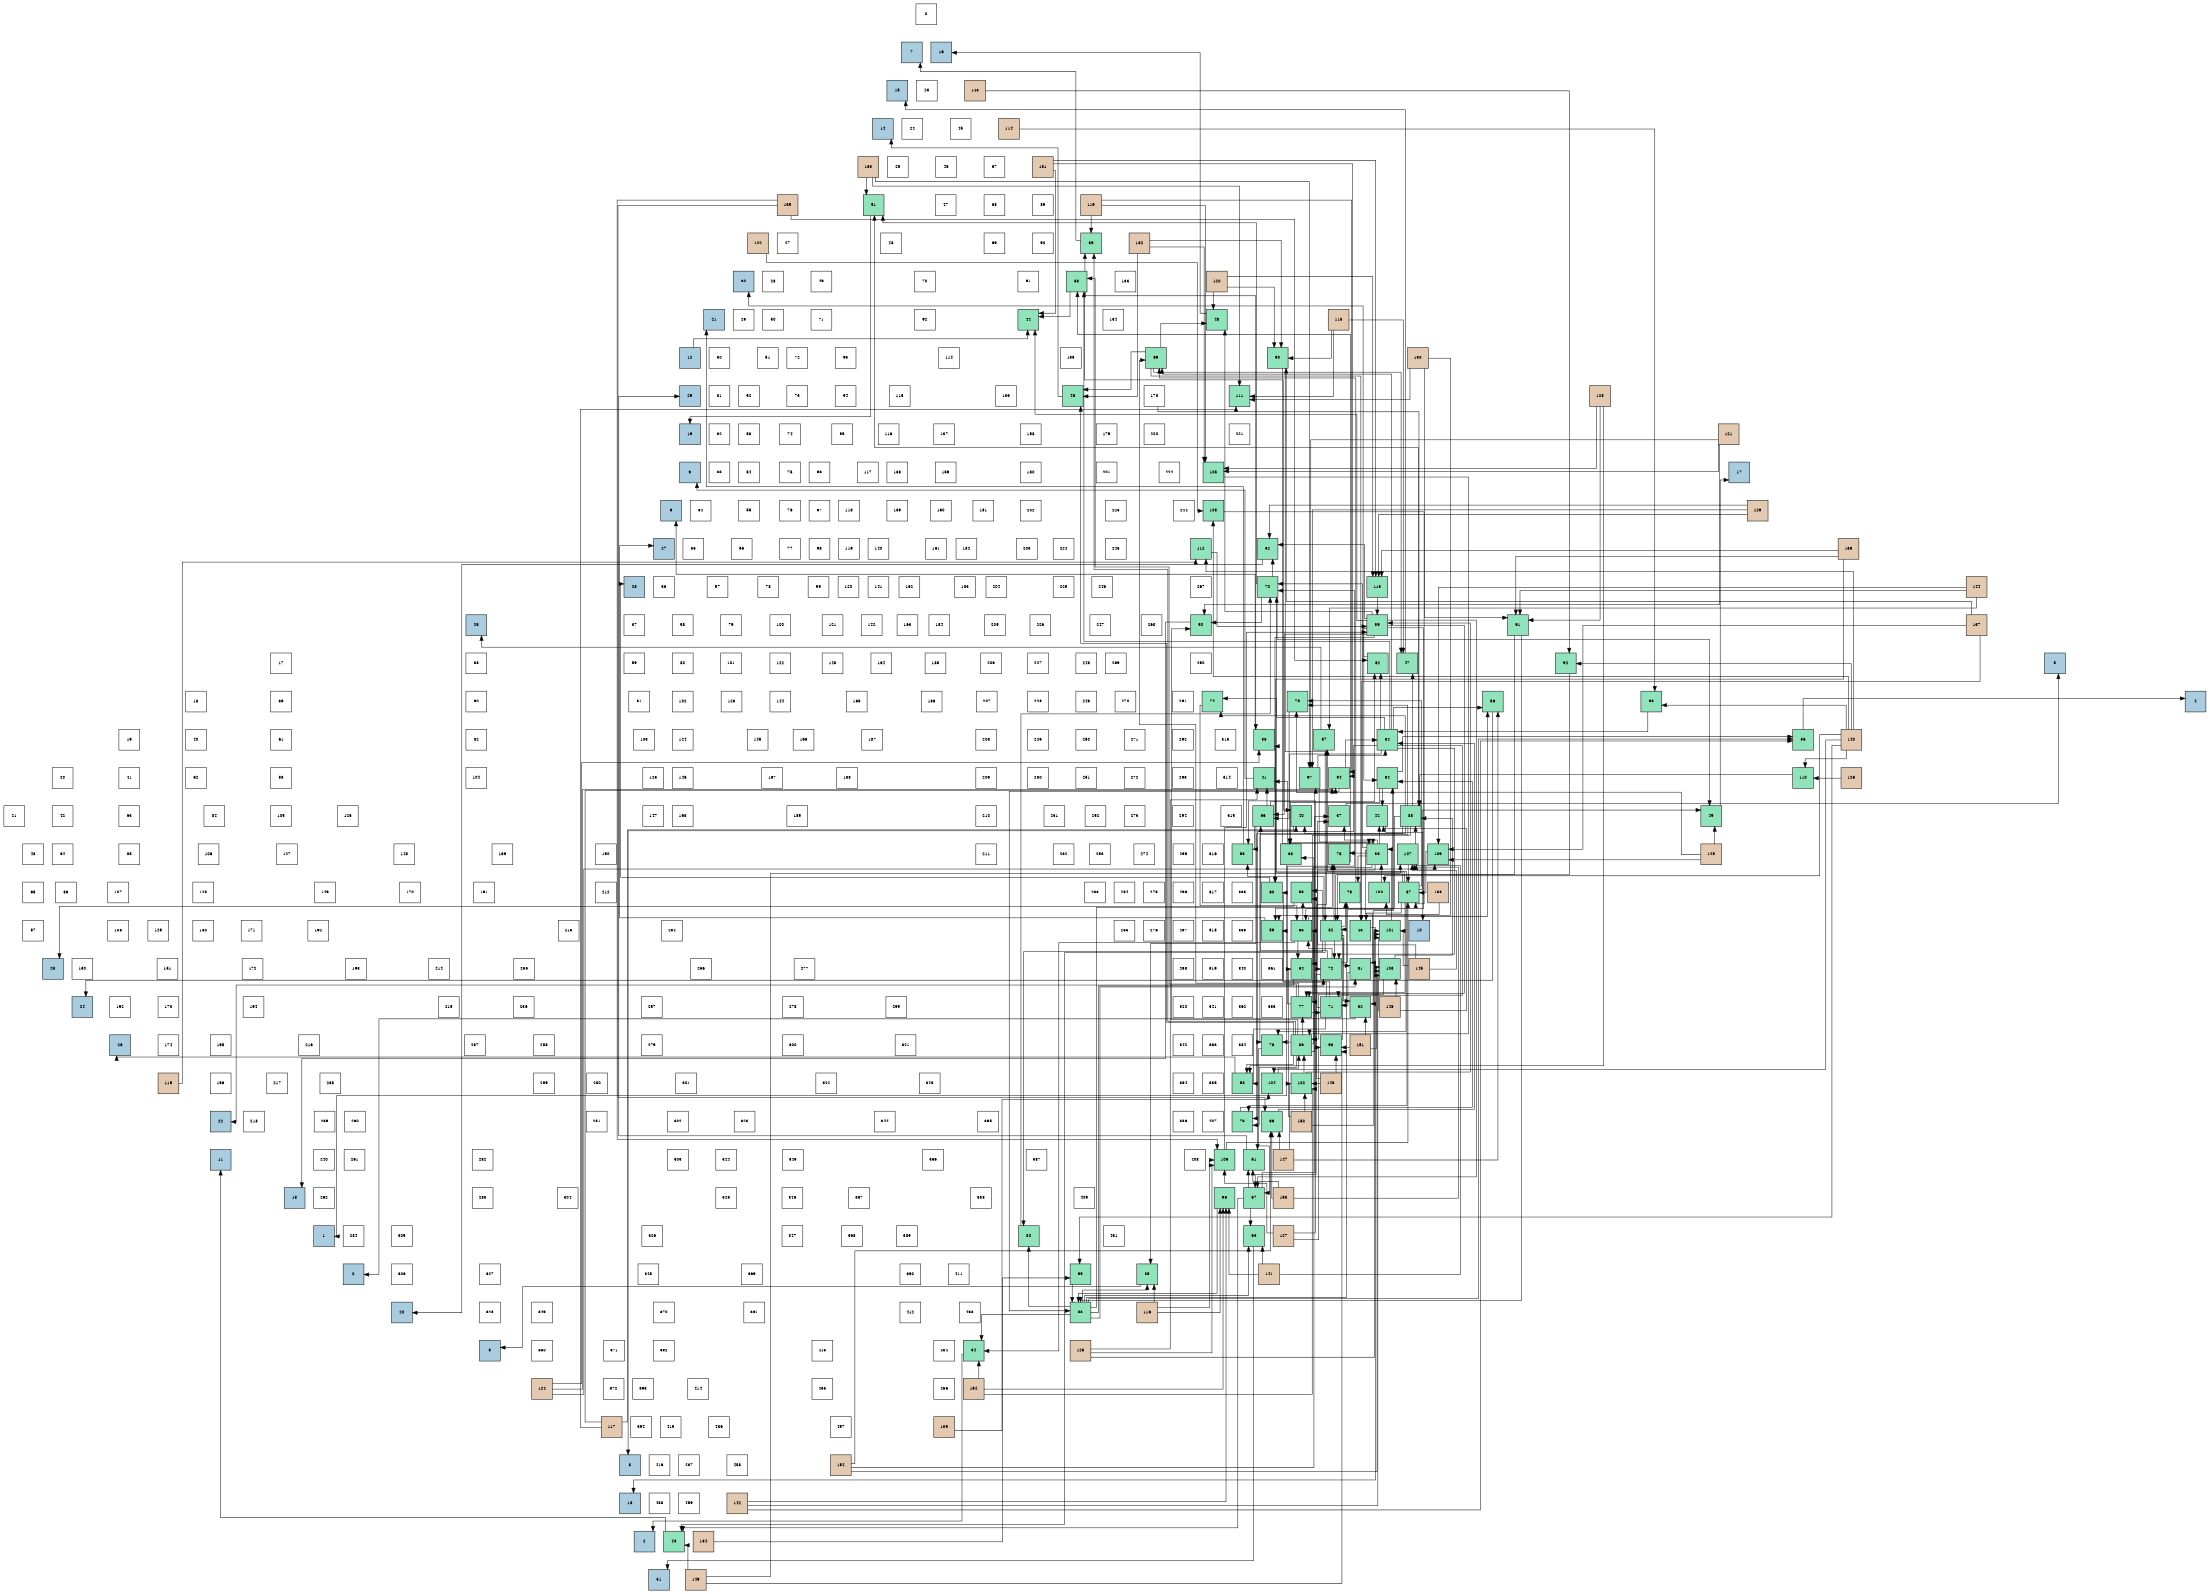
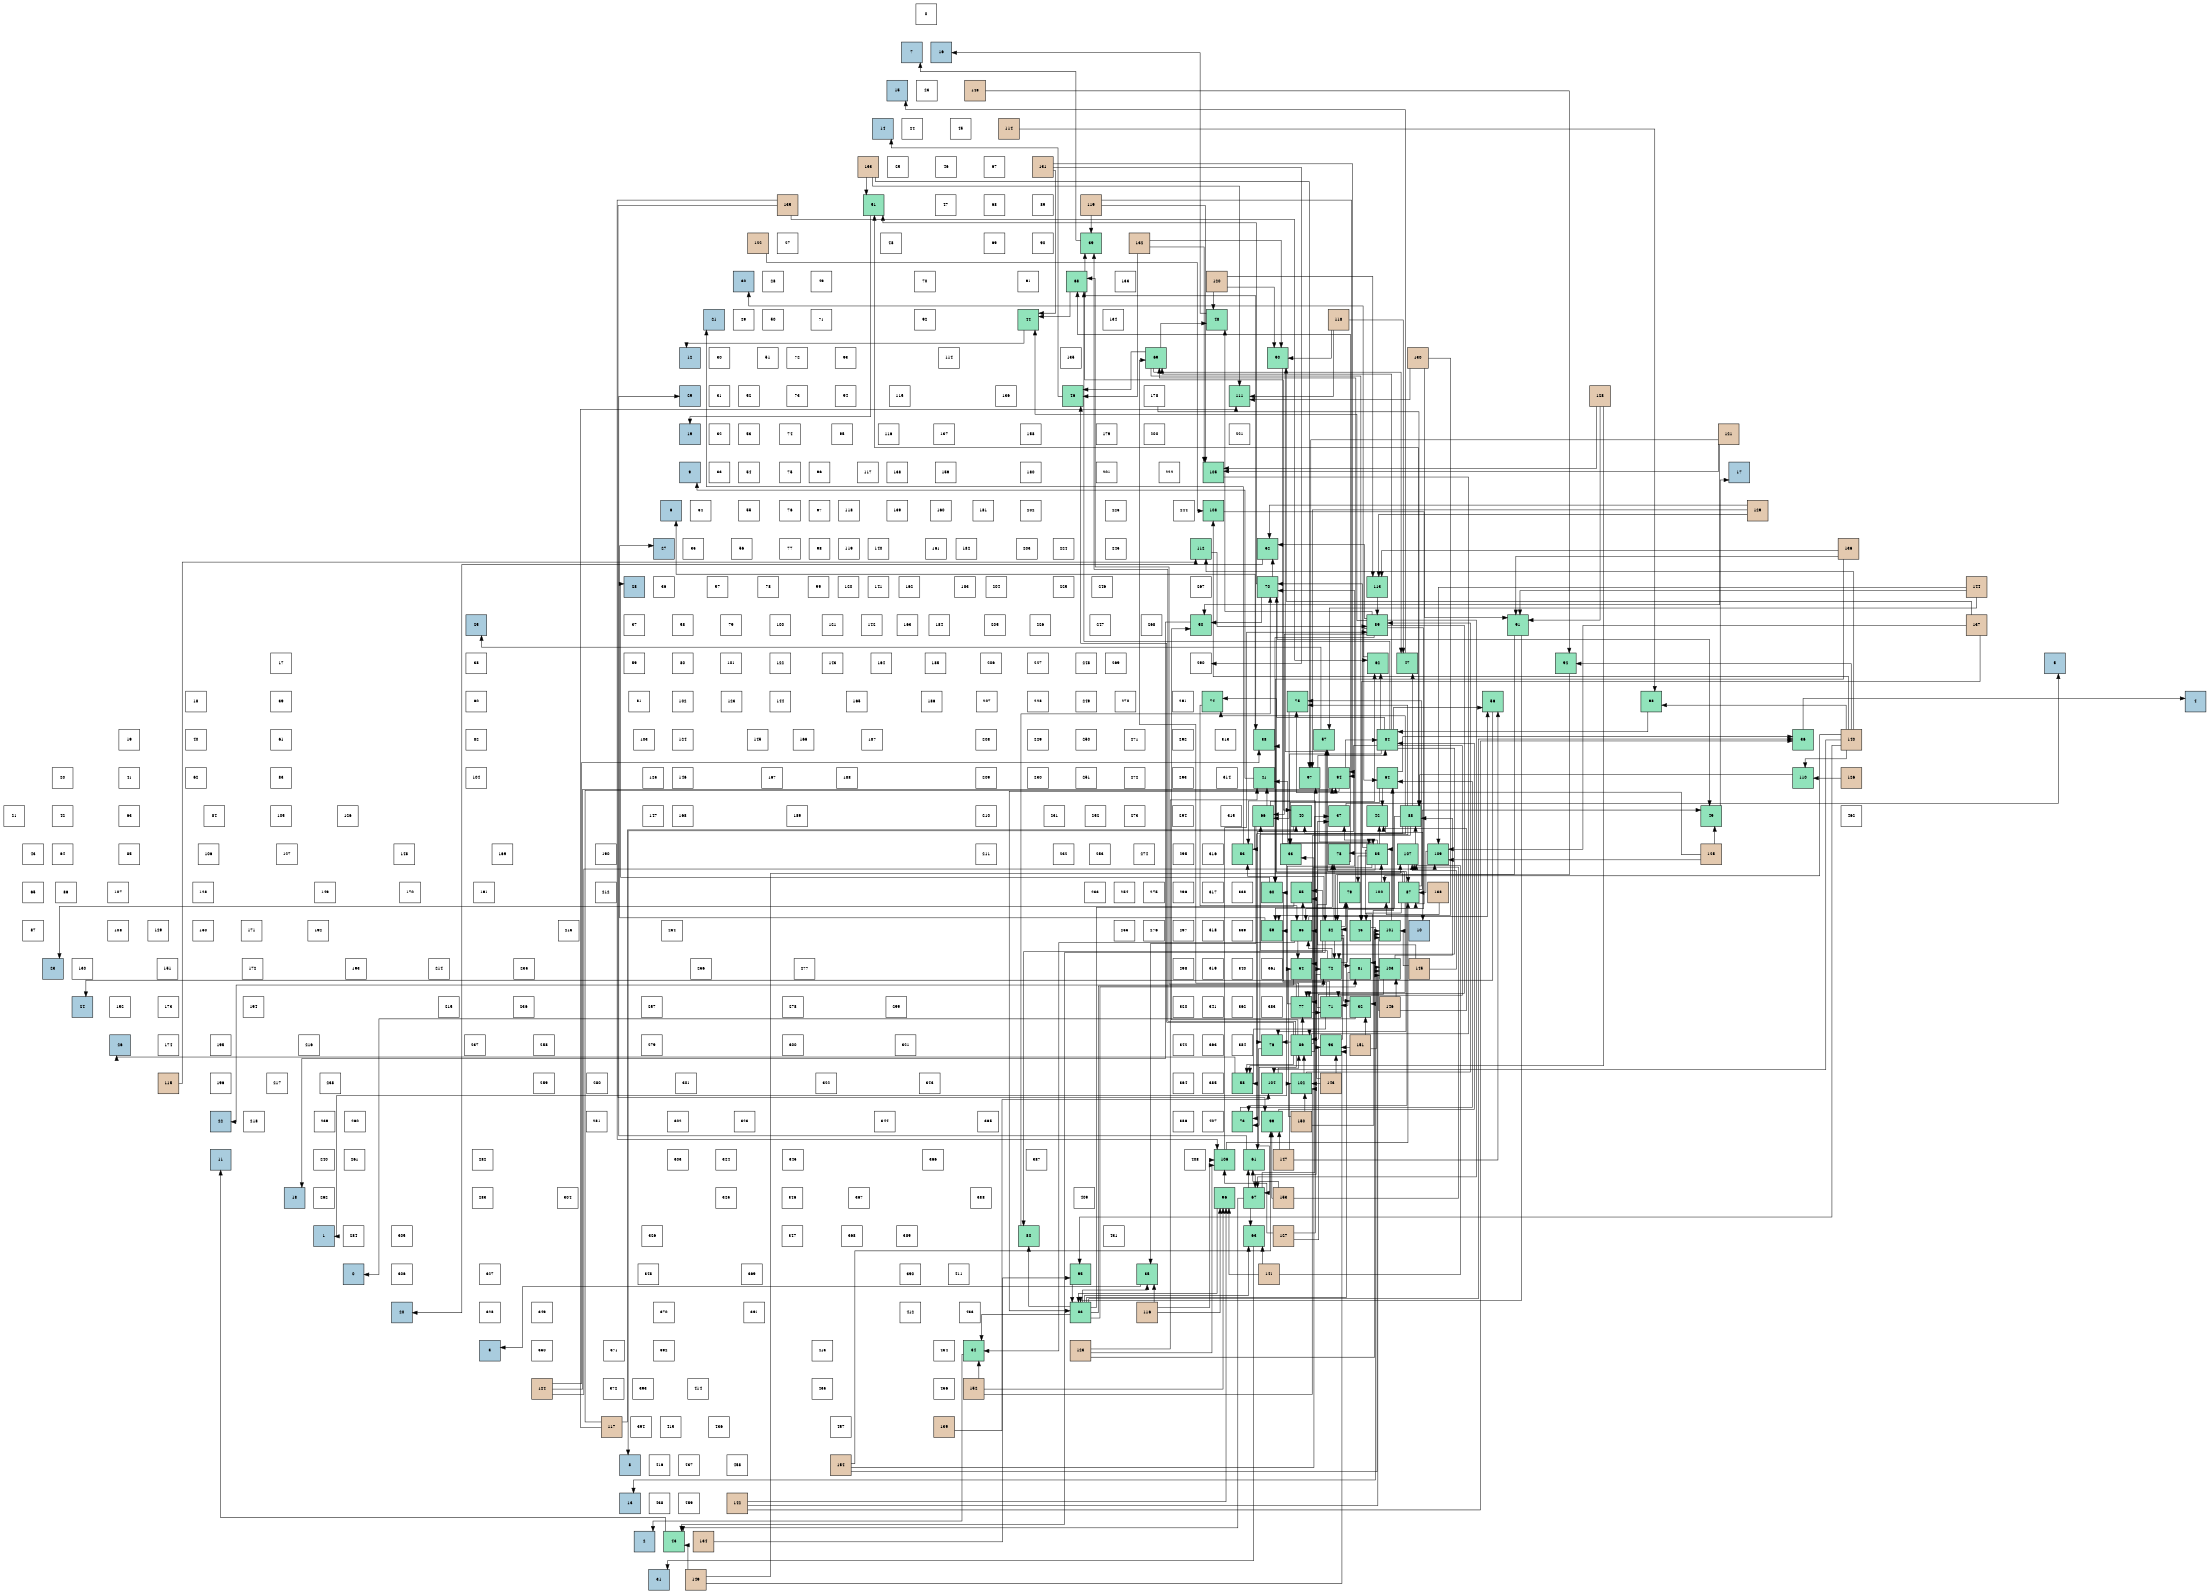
(1376, 205) -> (1301, 313)
(858, 339) -> (861, 343)
none -> (1851, 816)
